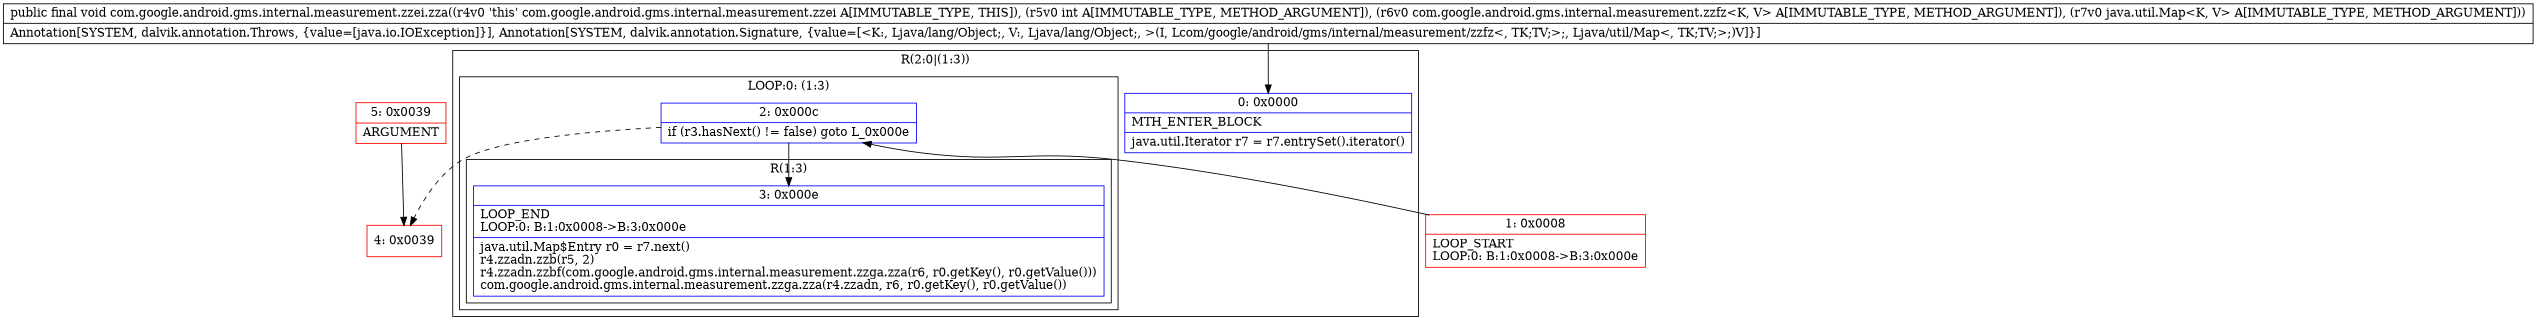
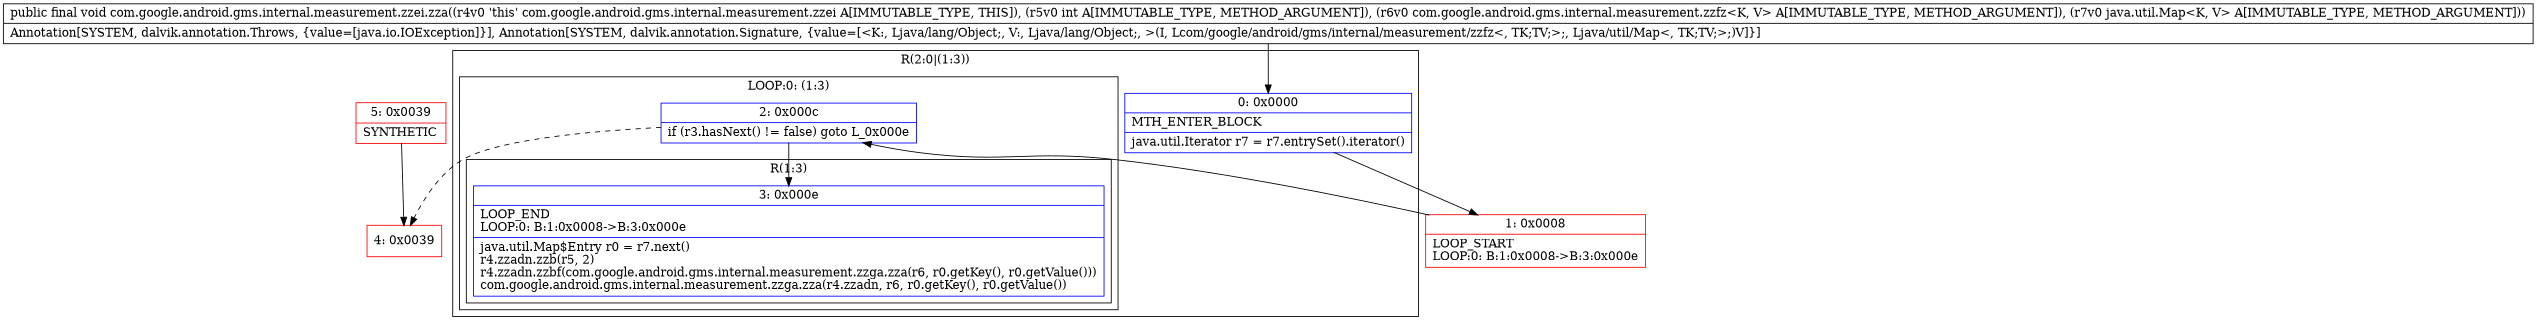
(401, 133) -> (400, 133)
none -> (1402, 182)
